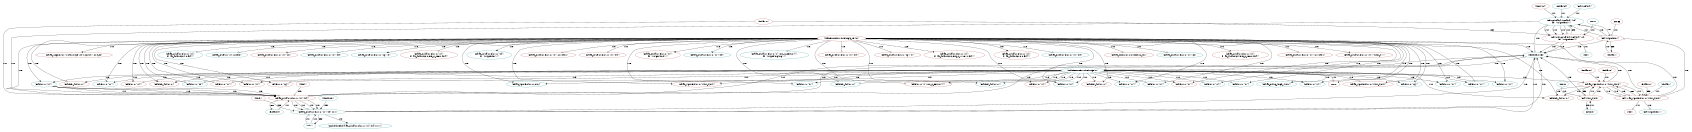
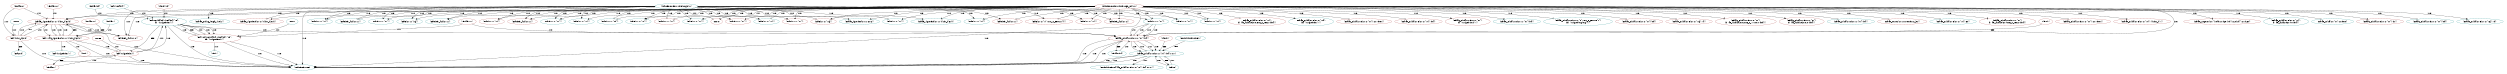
(1265, 40) -> (581, 10)
(1316, 68) -> (455, 8)
(697, 84) -> (936, 22)
(1565, 91) -> (15, 30)
(328, 98) -> (1190, 38)
(1590, 106) -> (3, 21)
(310, 126) -> (1172, 67)
